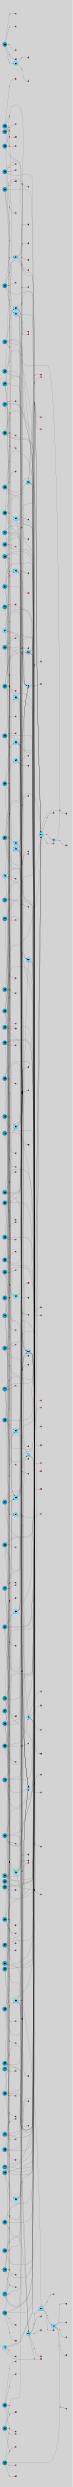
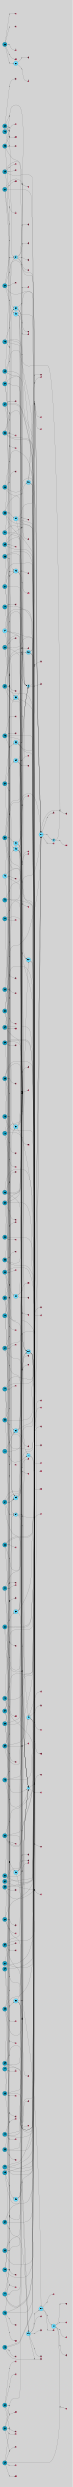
none -> (5, 1451)
(5, 2347) -> (5, 2347)
